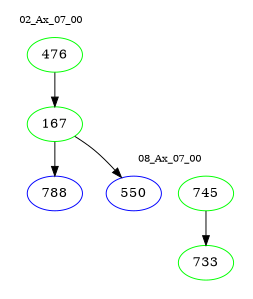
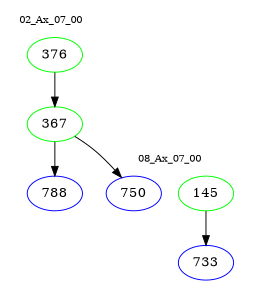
(55, 55) -> (55, 55)
(55, 124) -> (55, 124)
(134, 193) -> (134, 193)
(206, 193) -> (206, 193)
(206, 263) -> (206, 263)
